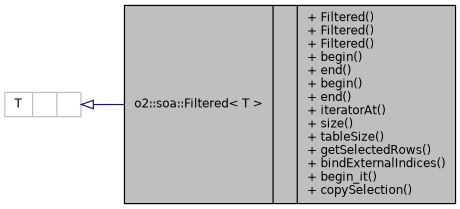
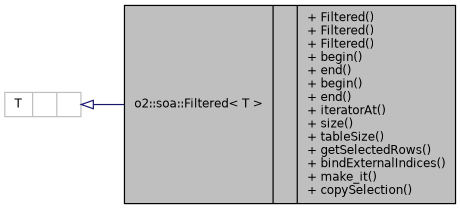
(342, 177) -> (342, 177)
